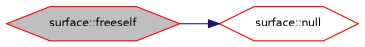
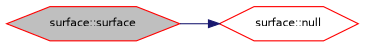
(93, 24) -> (93, 24)
